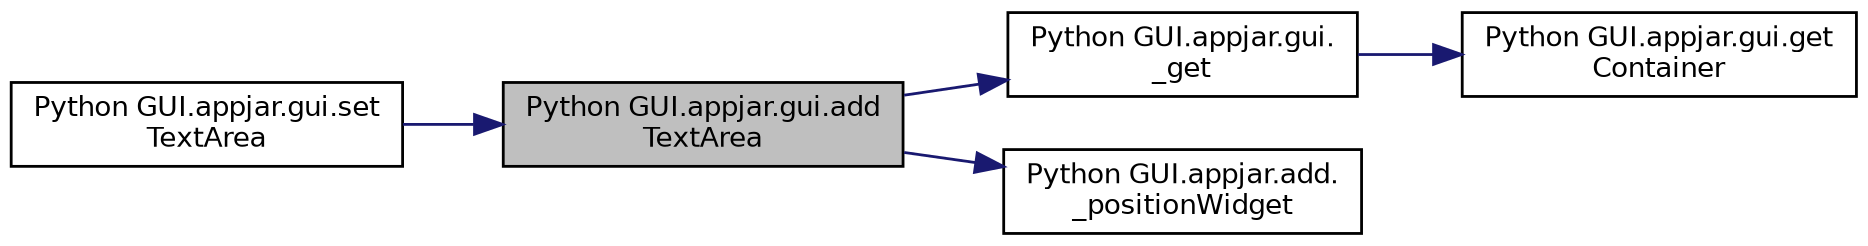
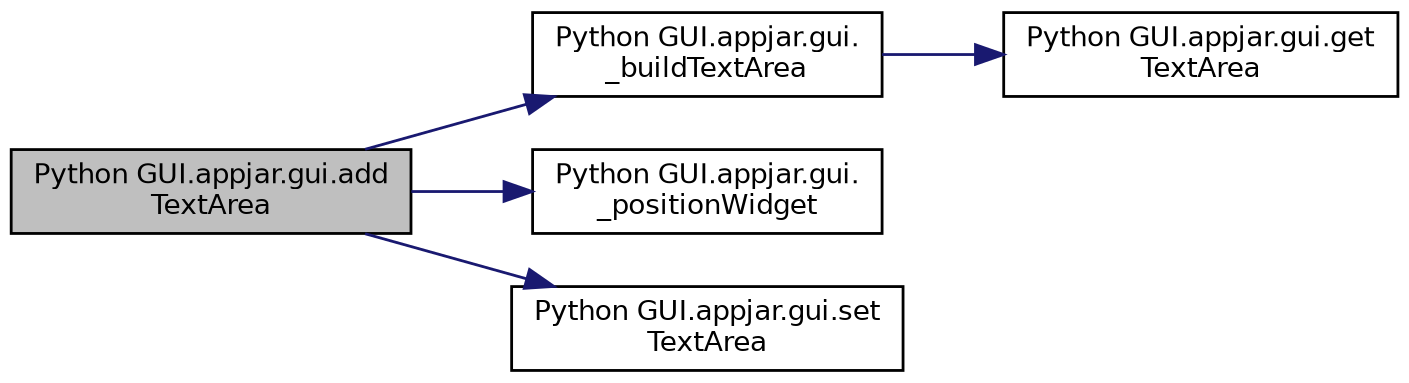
(1183, 55) -> (707, 55)
(1659, 55) -> (1201, 55)
(438, 124) -> (446, 256)
(1183, 192) -> (707, 192)
